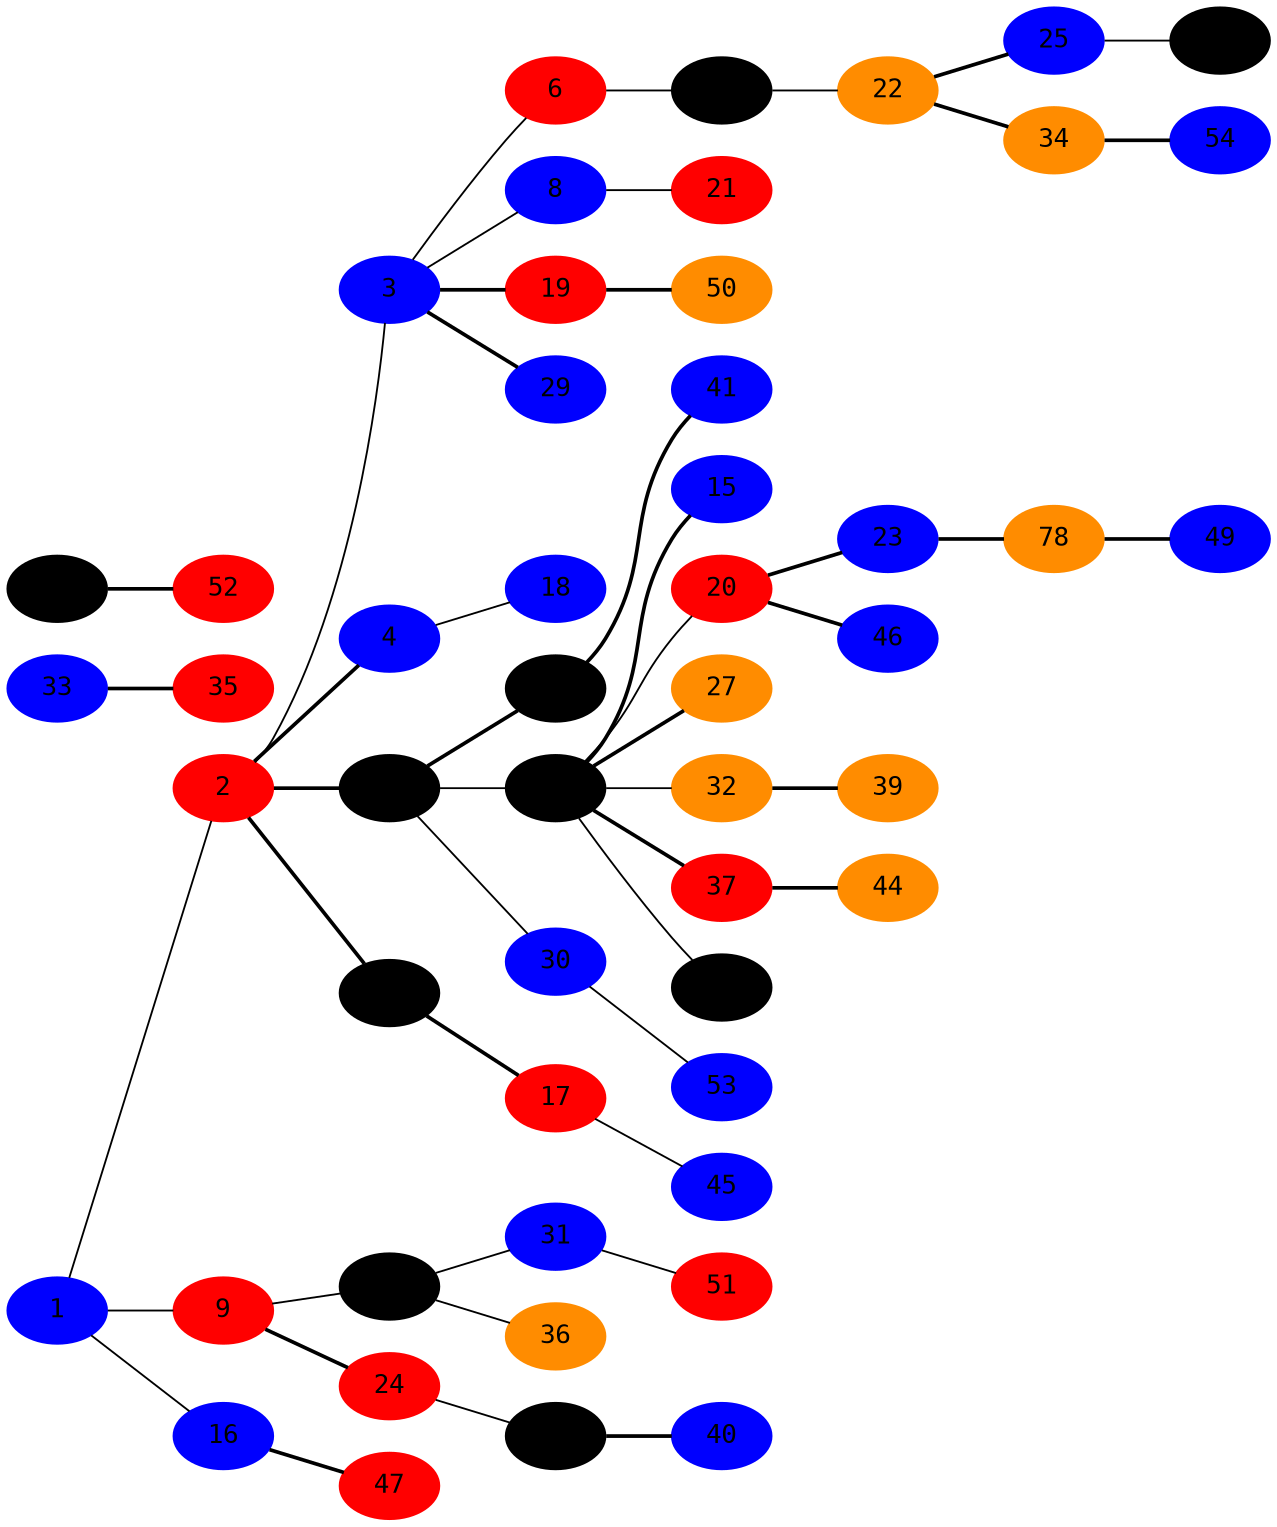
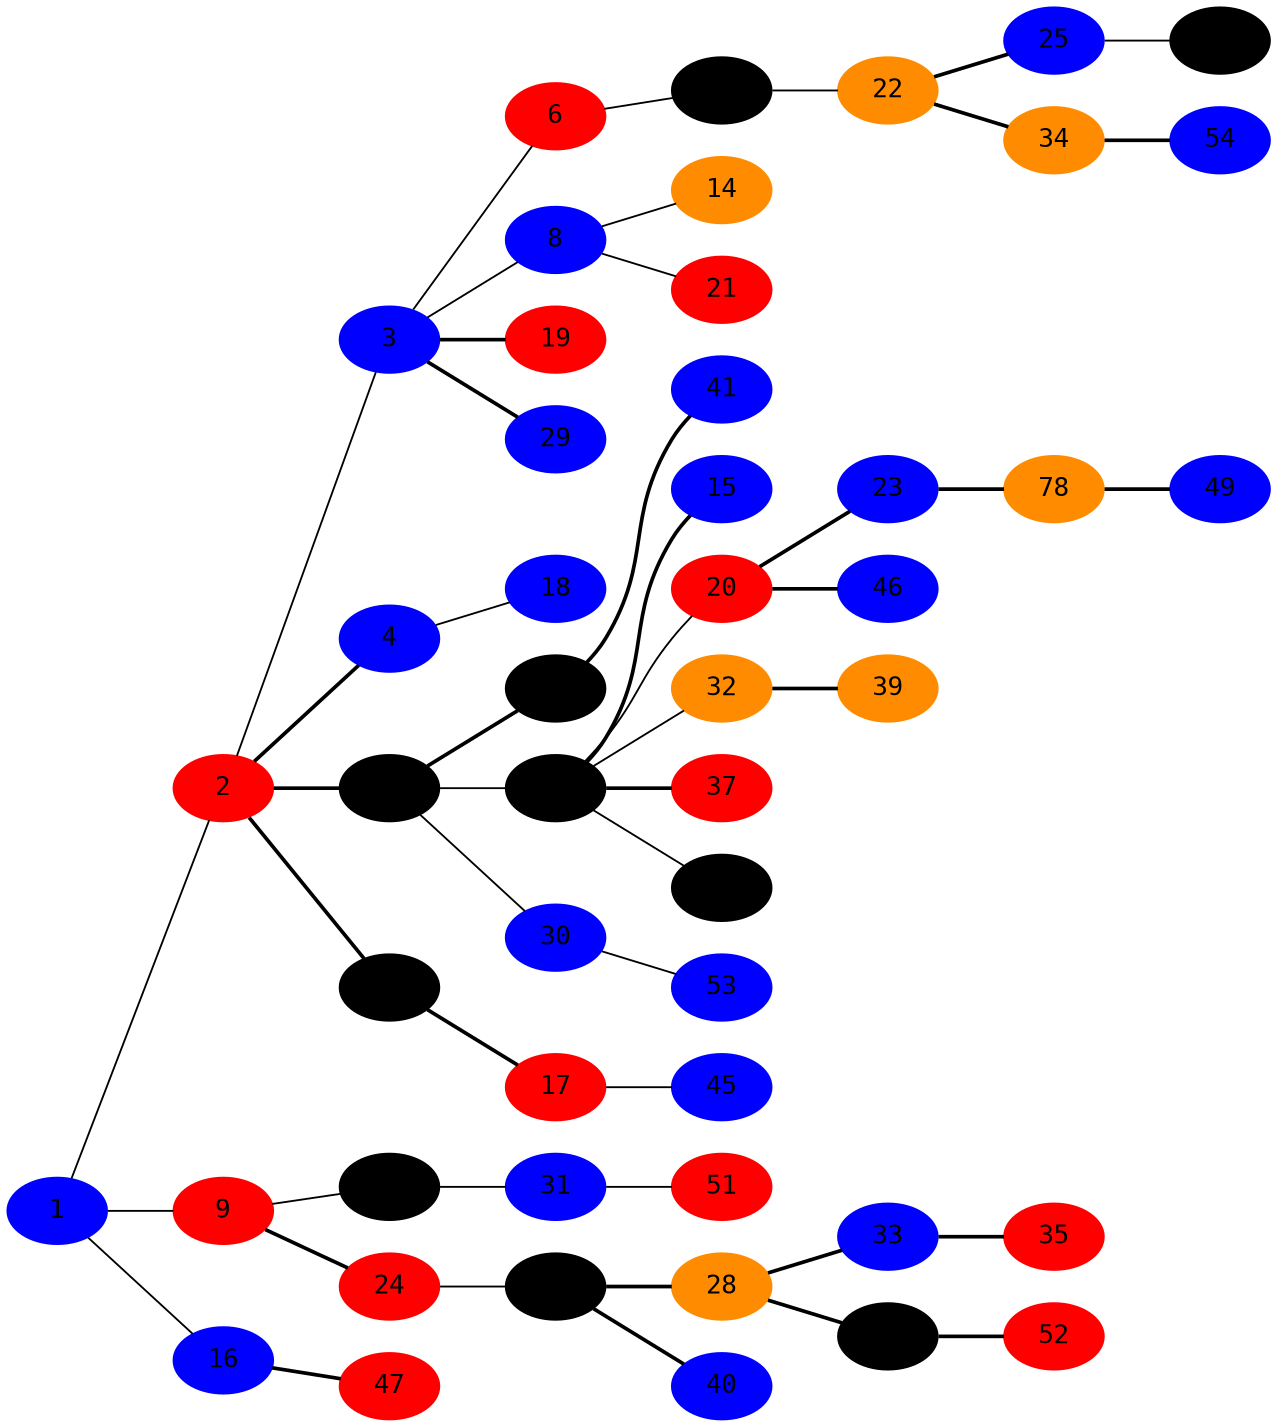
none -> (722, 190)
(722, 290) -> none
(722, 688) -> none
(888, 888) -> none
none -> (722, 1287)
(556, 1336) -> none
